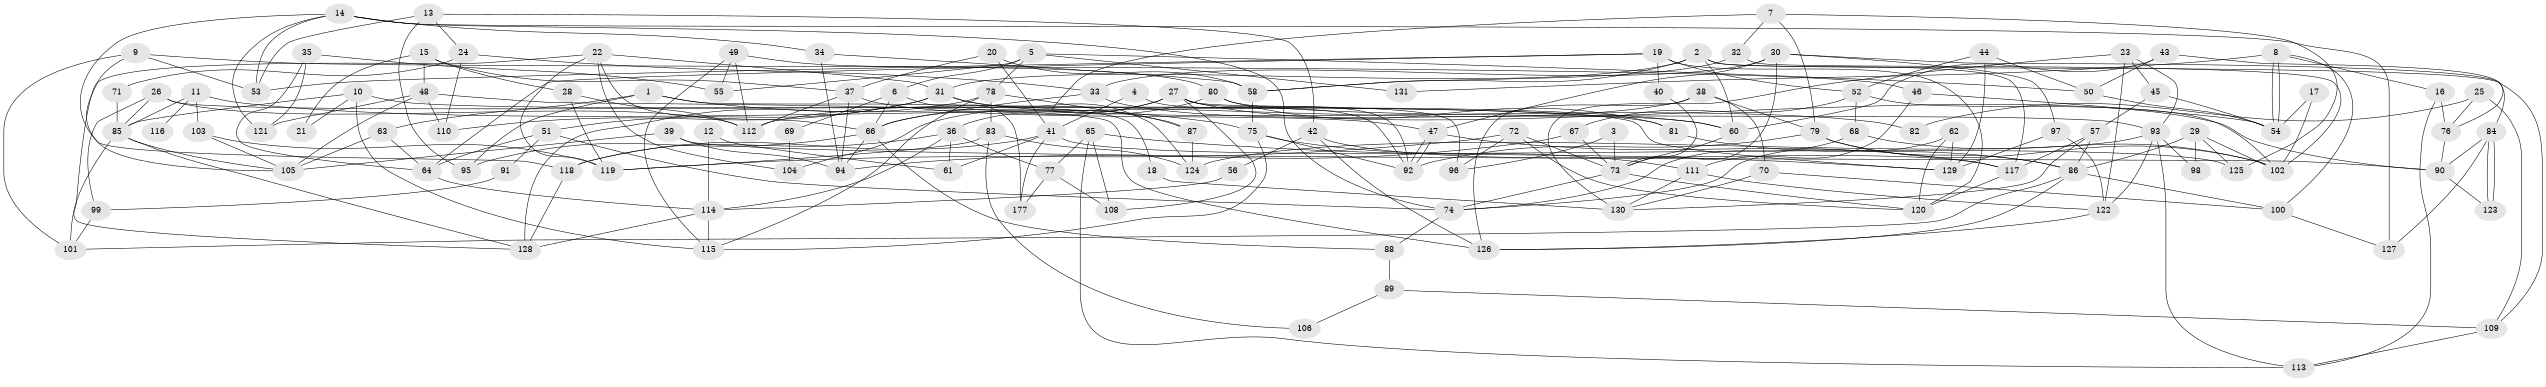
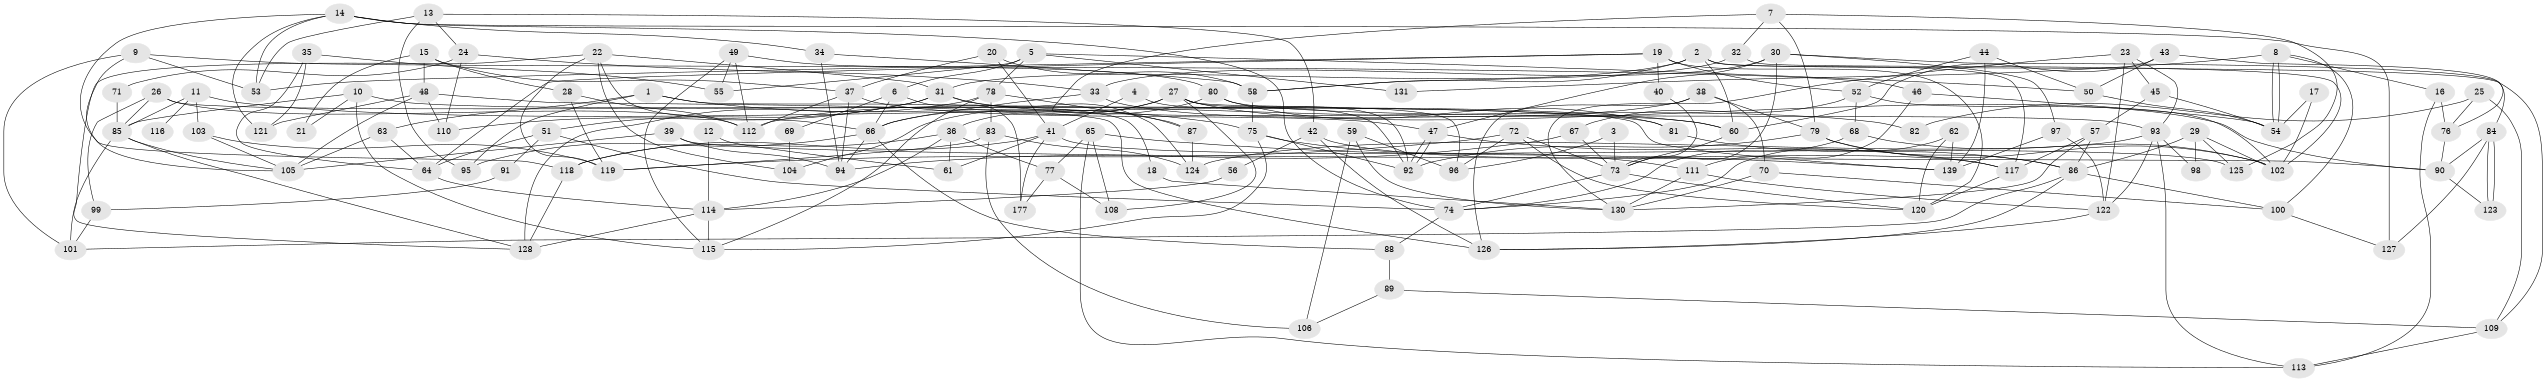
none -> (1352, 132)
(1950, 171) -> (1950, 171)
